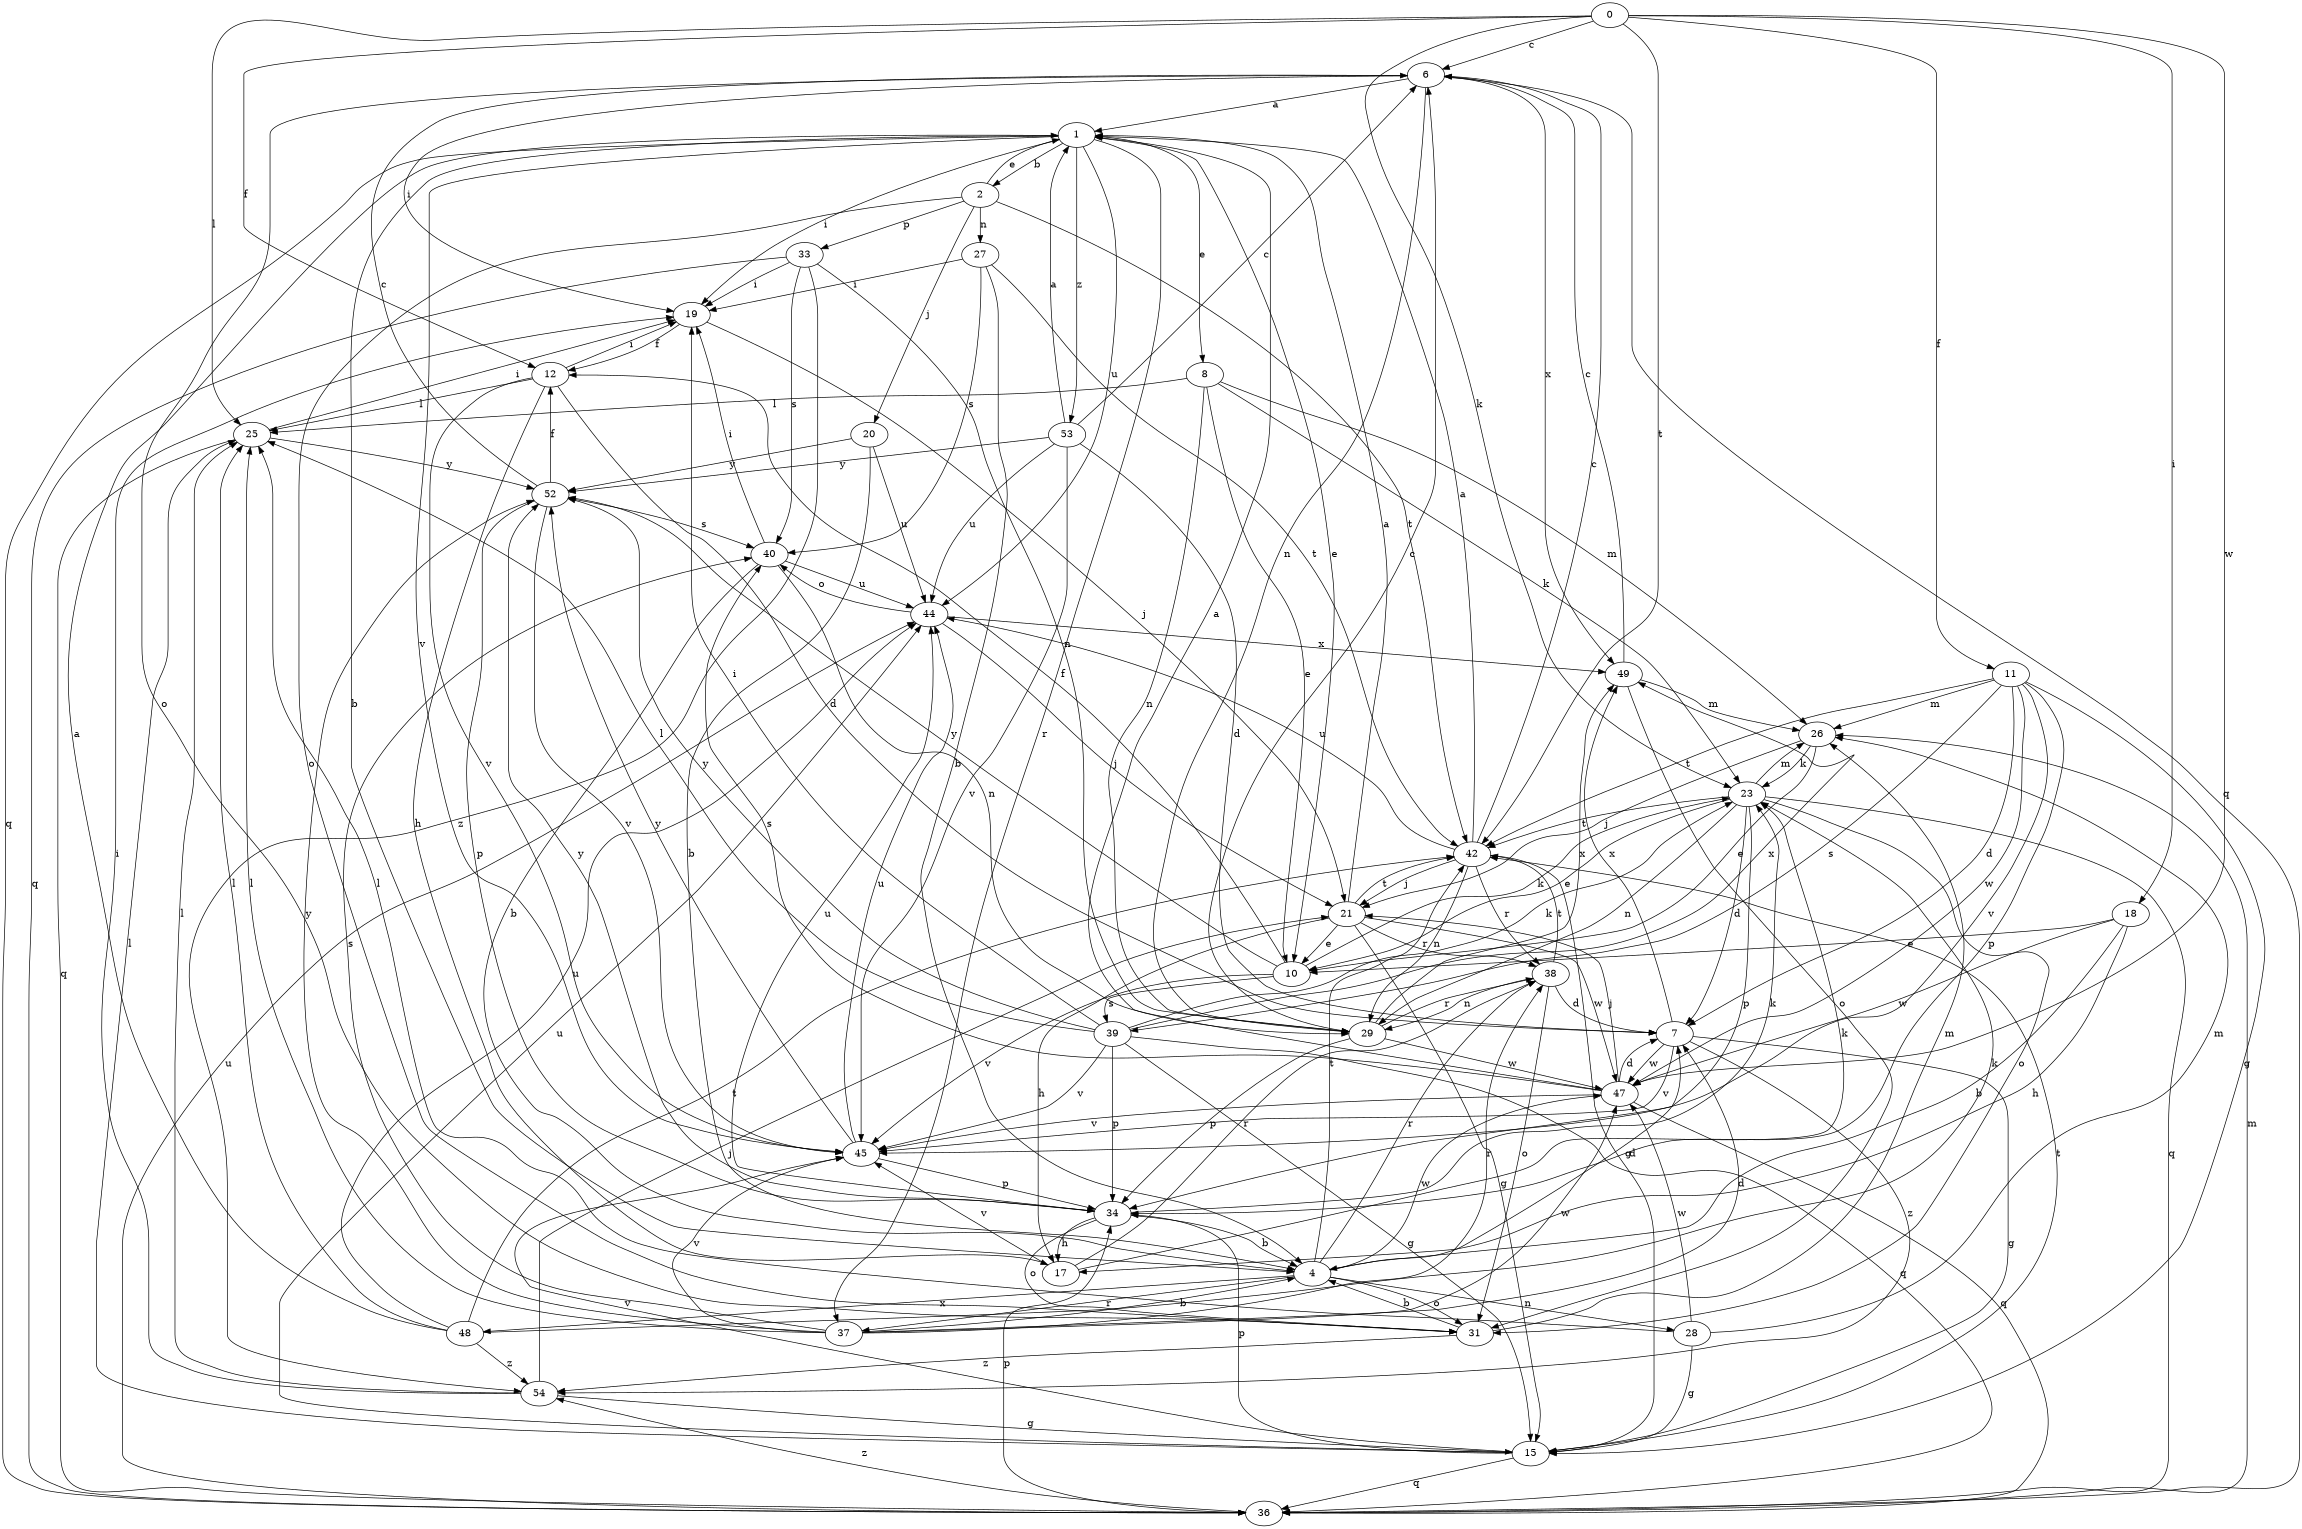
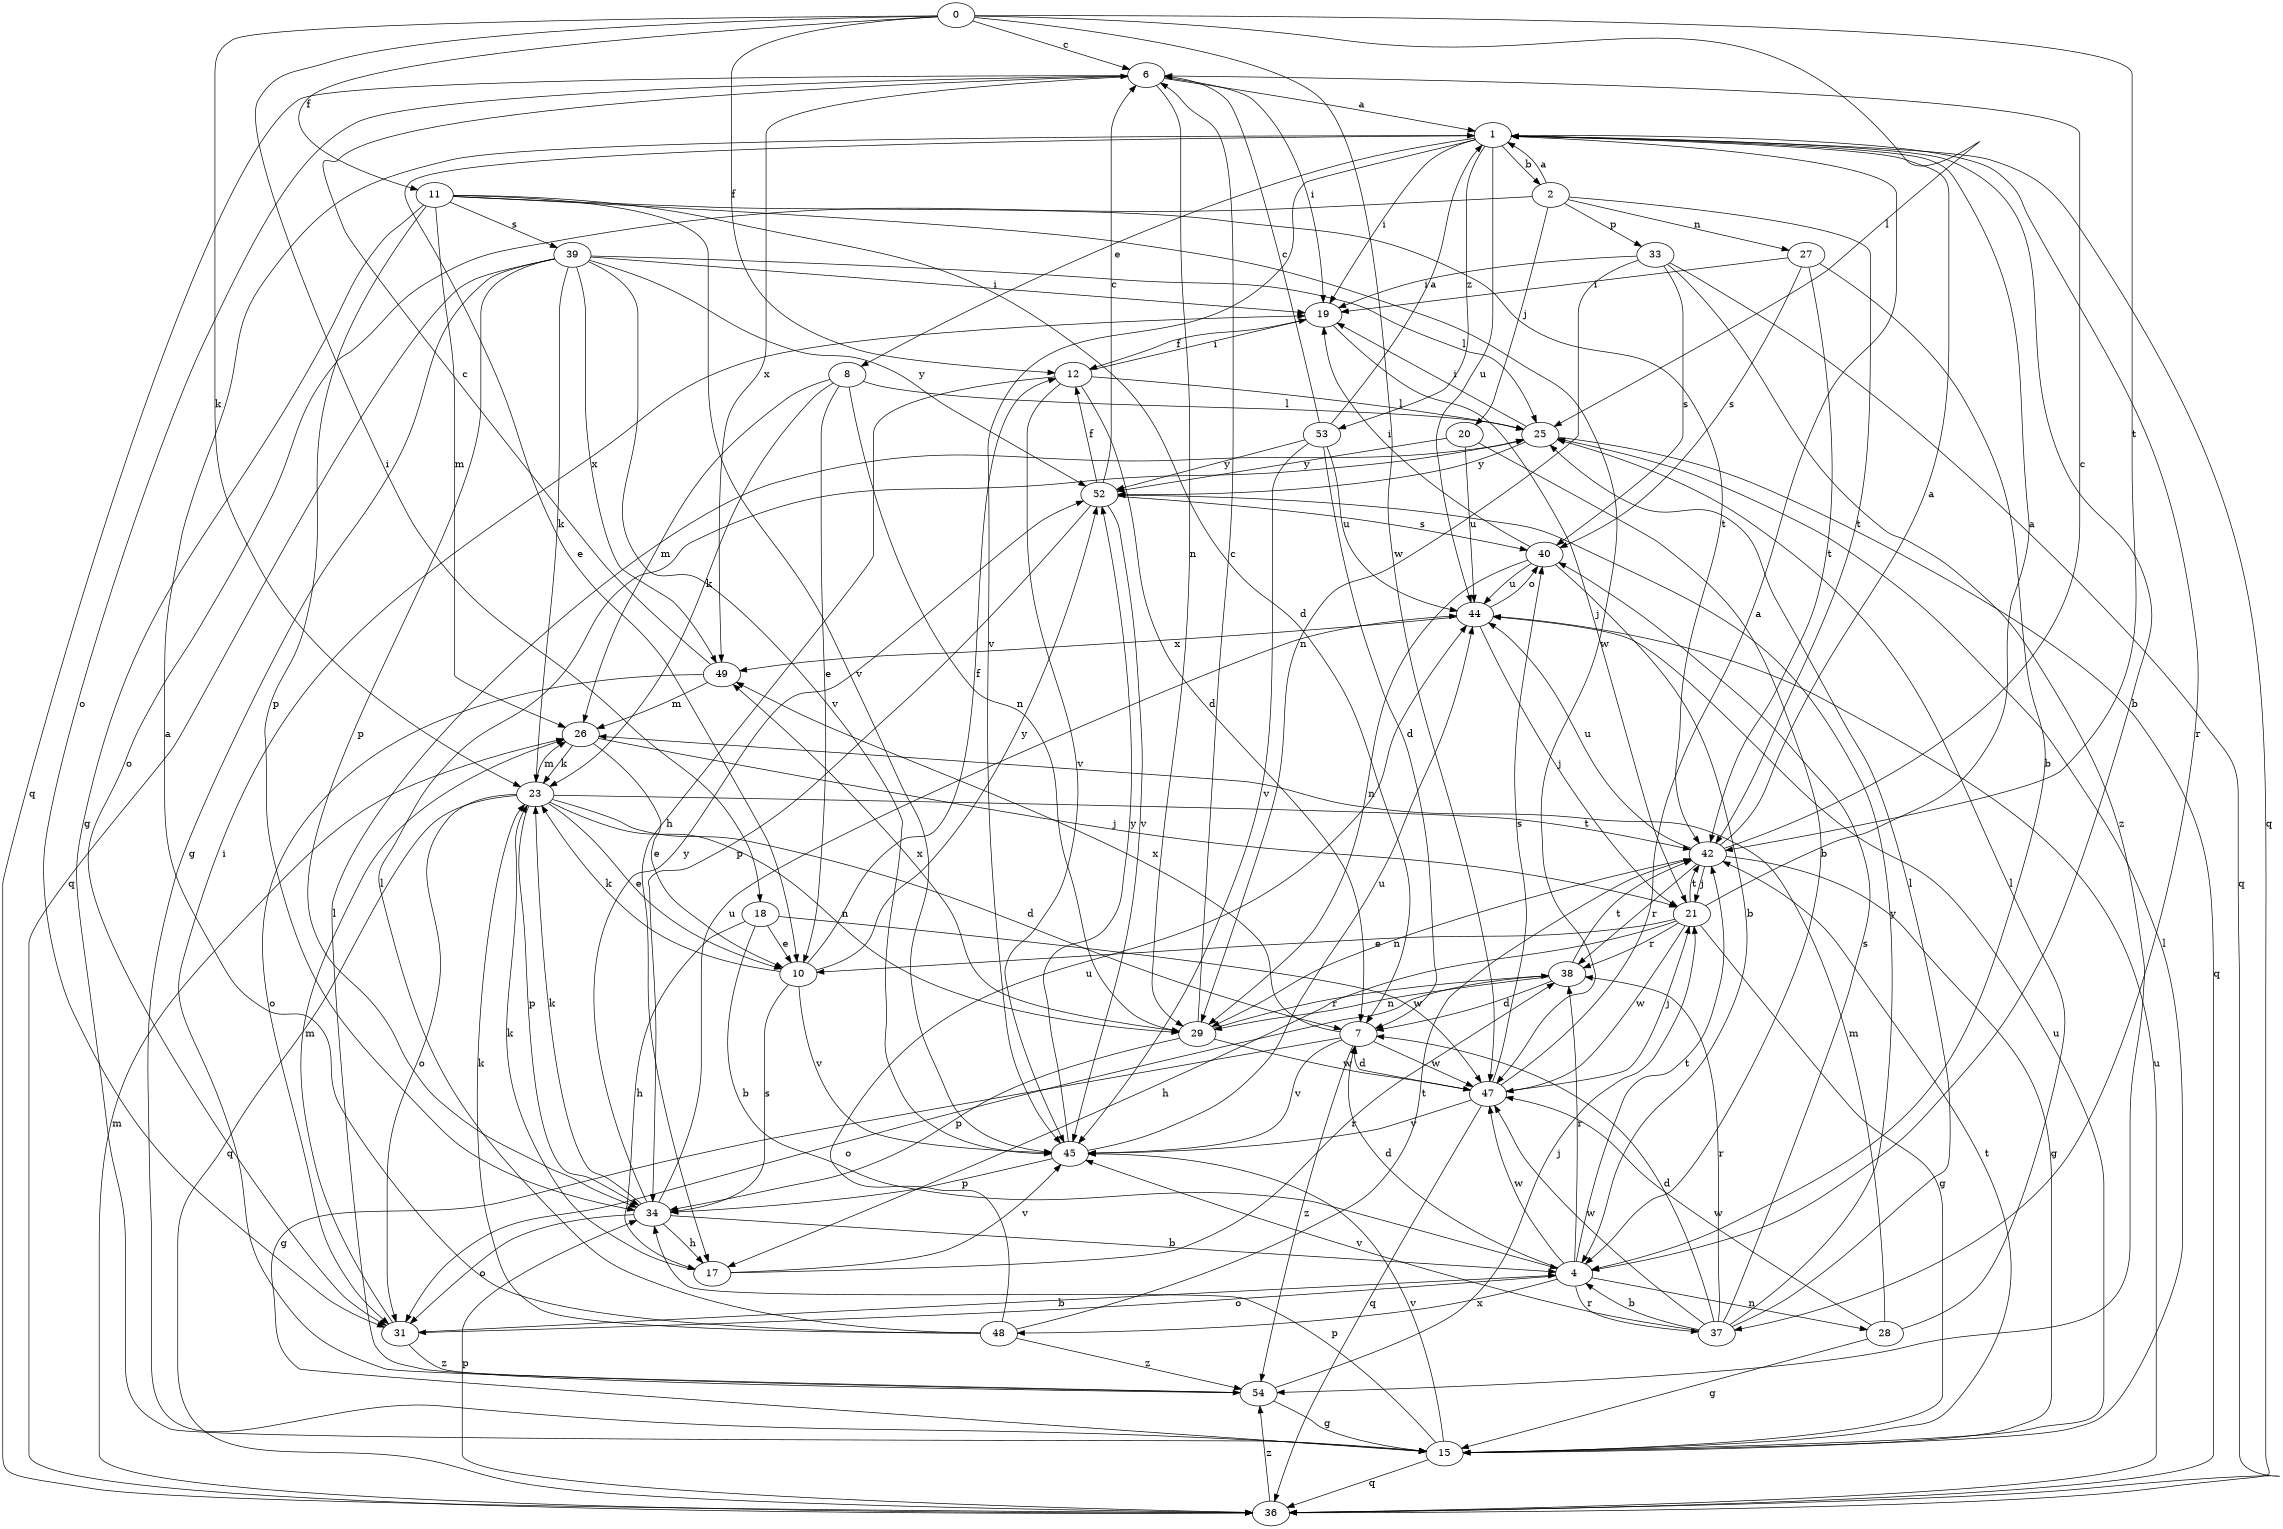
(1012, 165) -> (1543, 165)
(1182, 986) -> (765, 1122)
